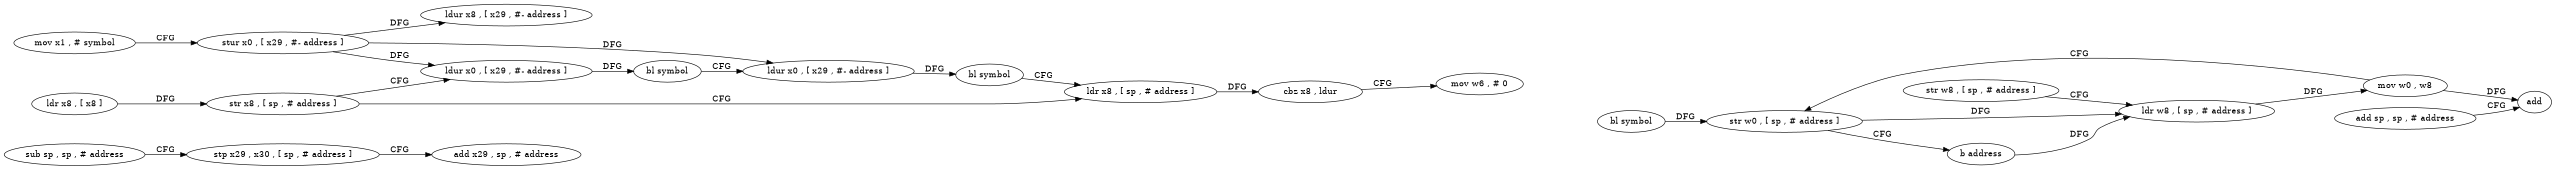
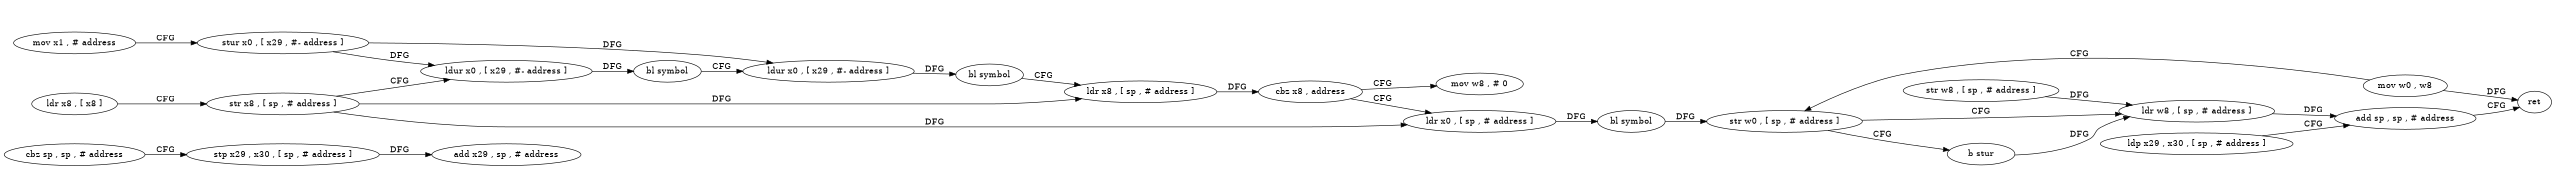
(506, 15) -> none
(75, 43) -> (75, 43)
(1480, 84) -> (1480, 84)
(1310, 92) -> (1310, 92)
(2080, 95) -> (2080, 95)
(2308, 98) -> (2301, 115)
(166, 99) -> (166, 99)
(722, 99) -> (722, 99)
(2535, 102) -> (2535, 102)
(1981, 111) -> (1981, 111)
none -> (1480, 121)
none -> (2197, 144)
(400, 150) -> (400, 150)
(1981, 154) -> (1981, 154)
(75, 155) -> (75, 155)
